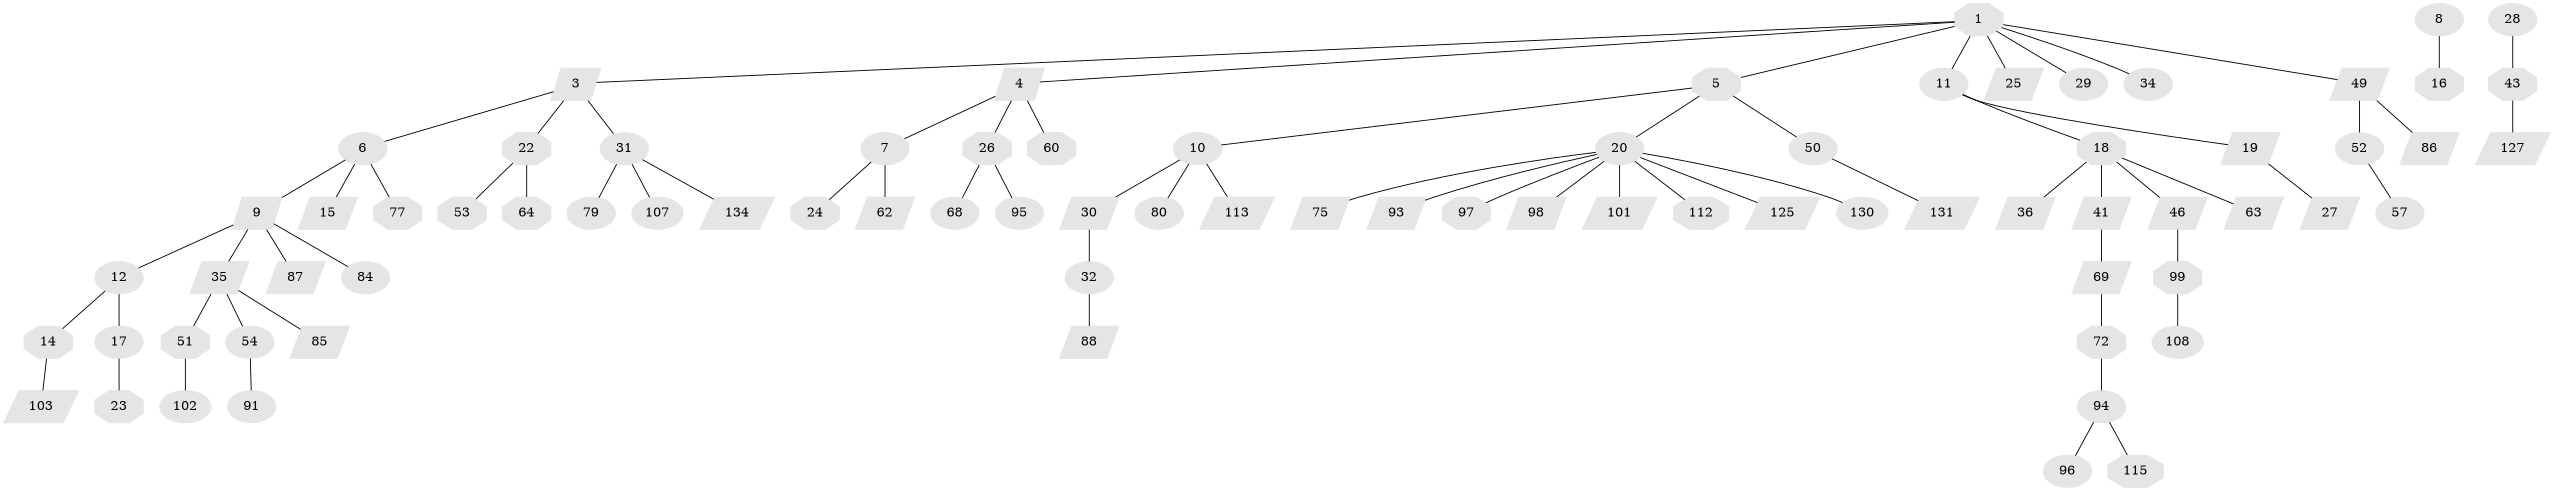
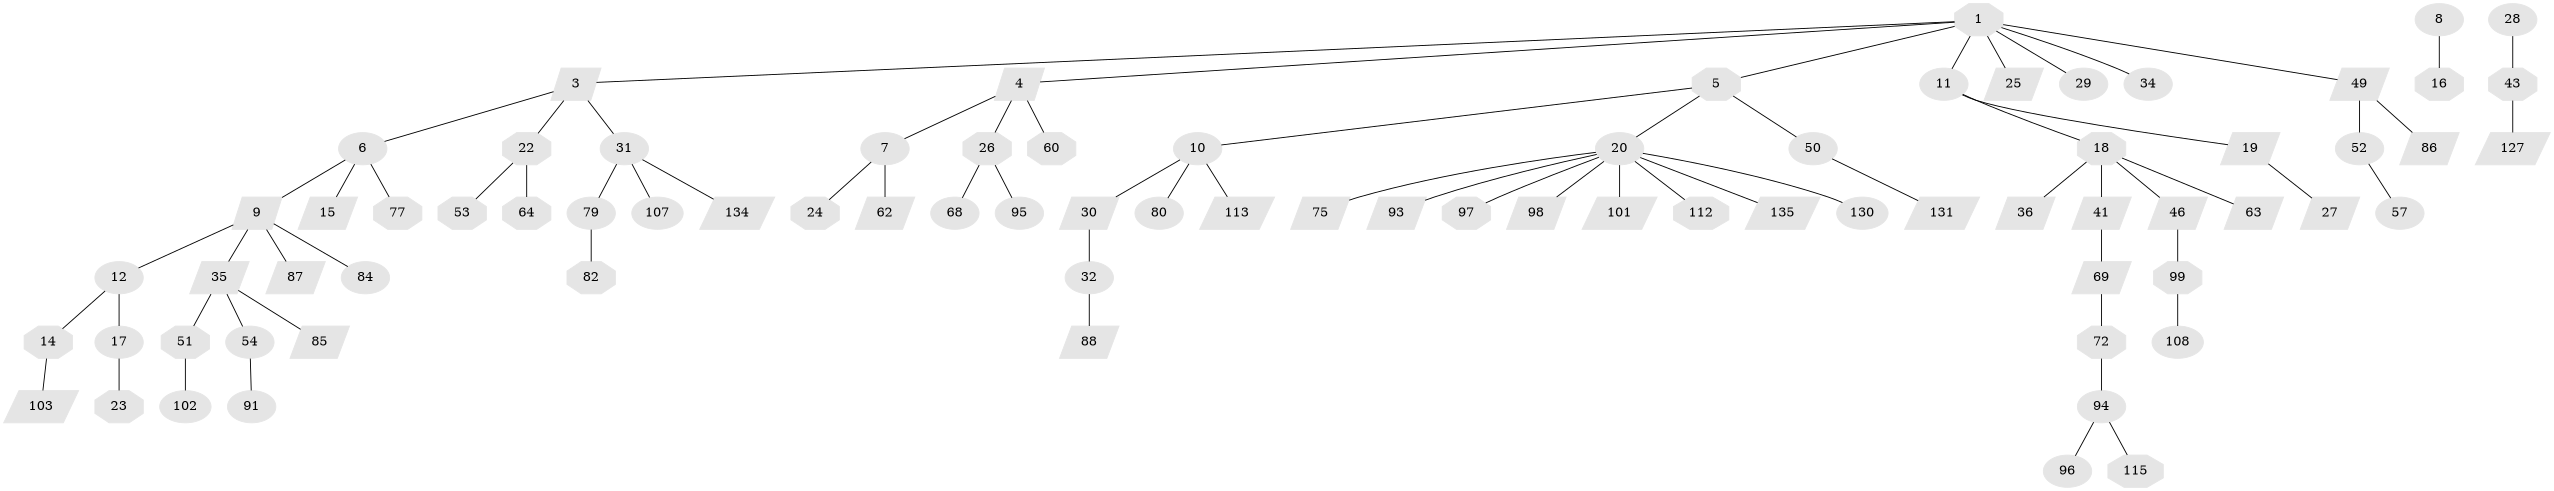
(1783, 213) -> (1783, 213)
none -> (591, 278)
